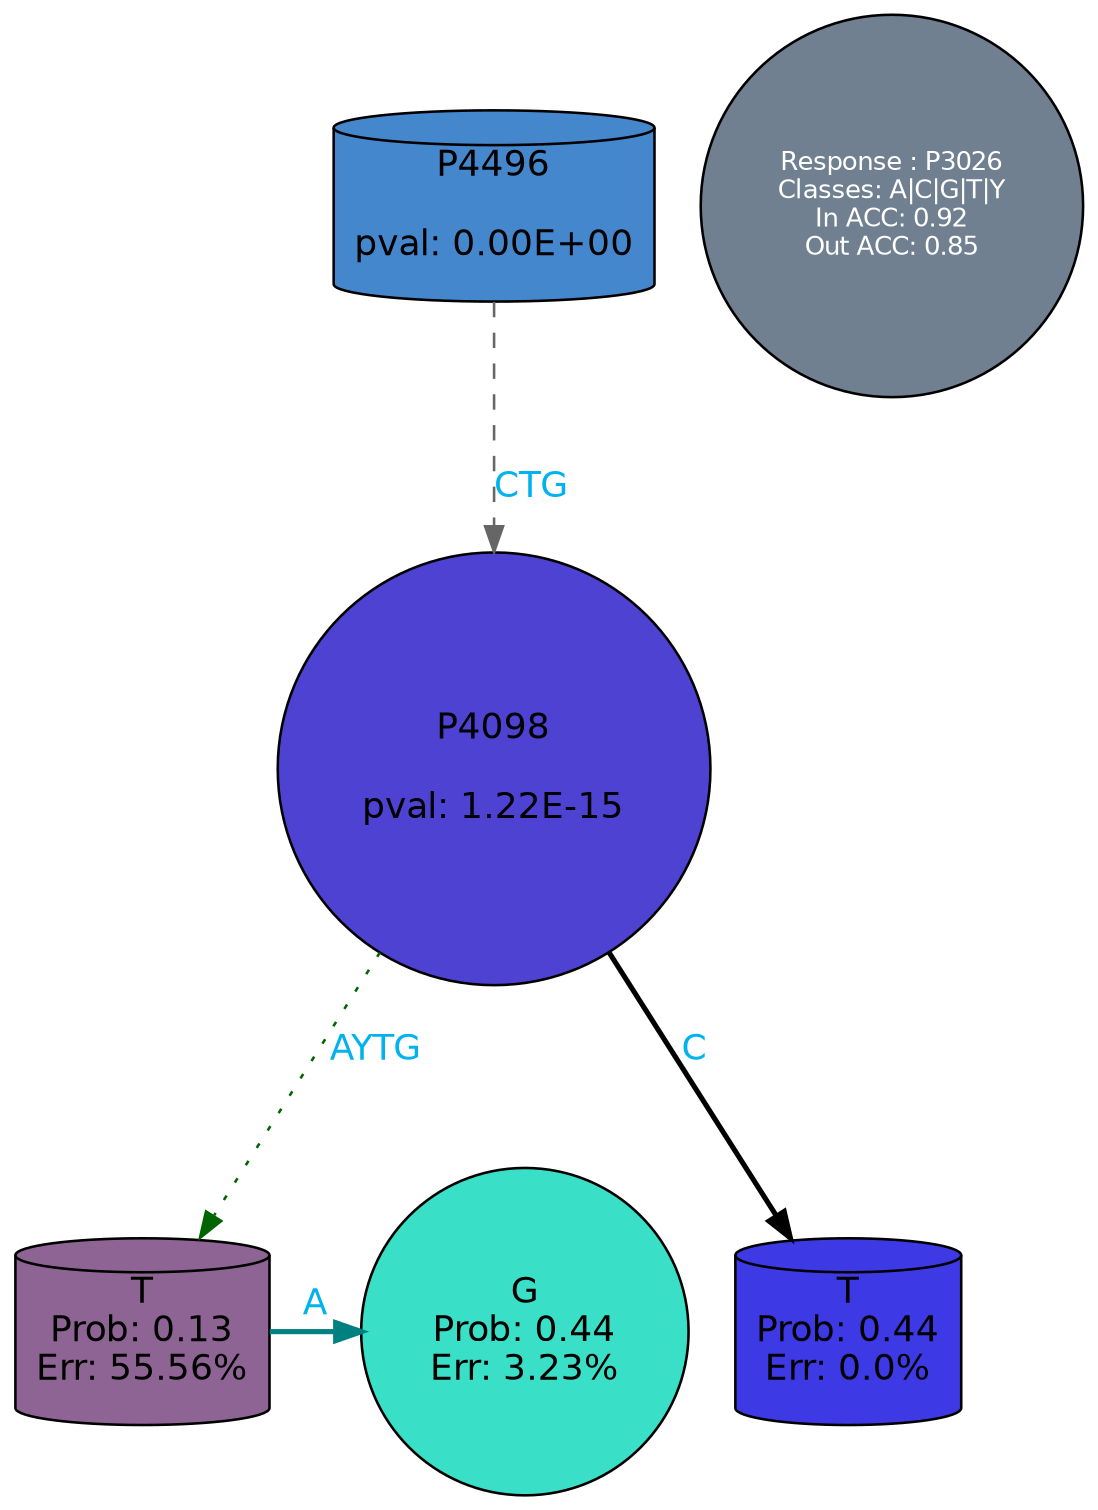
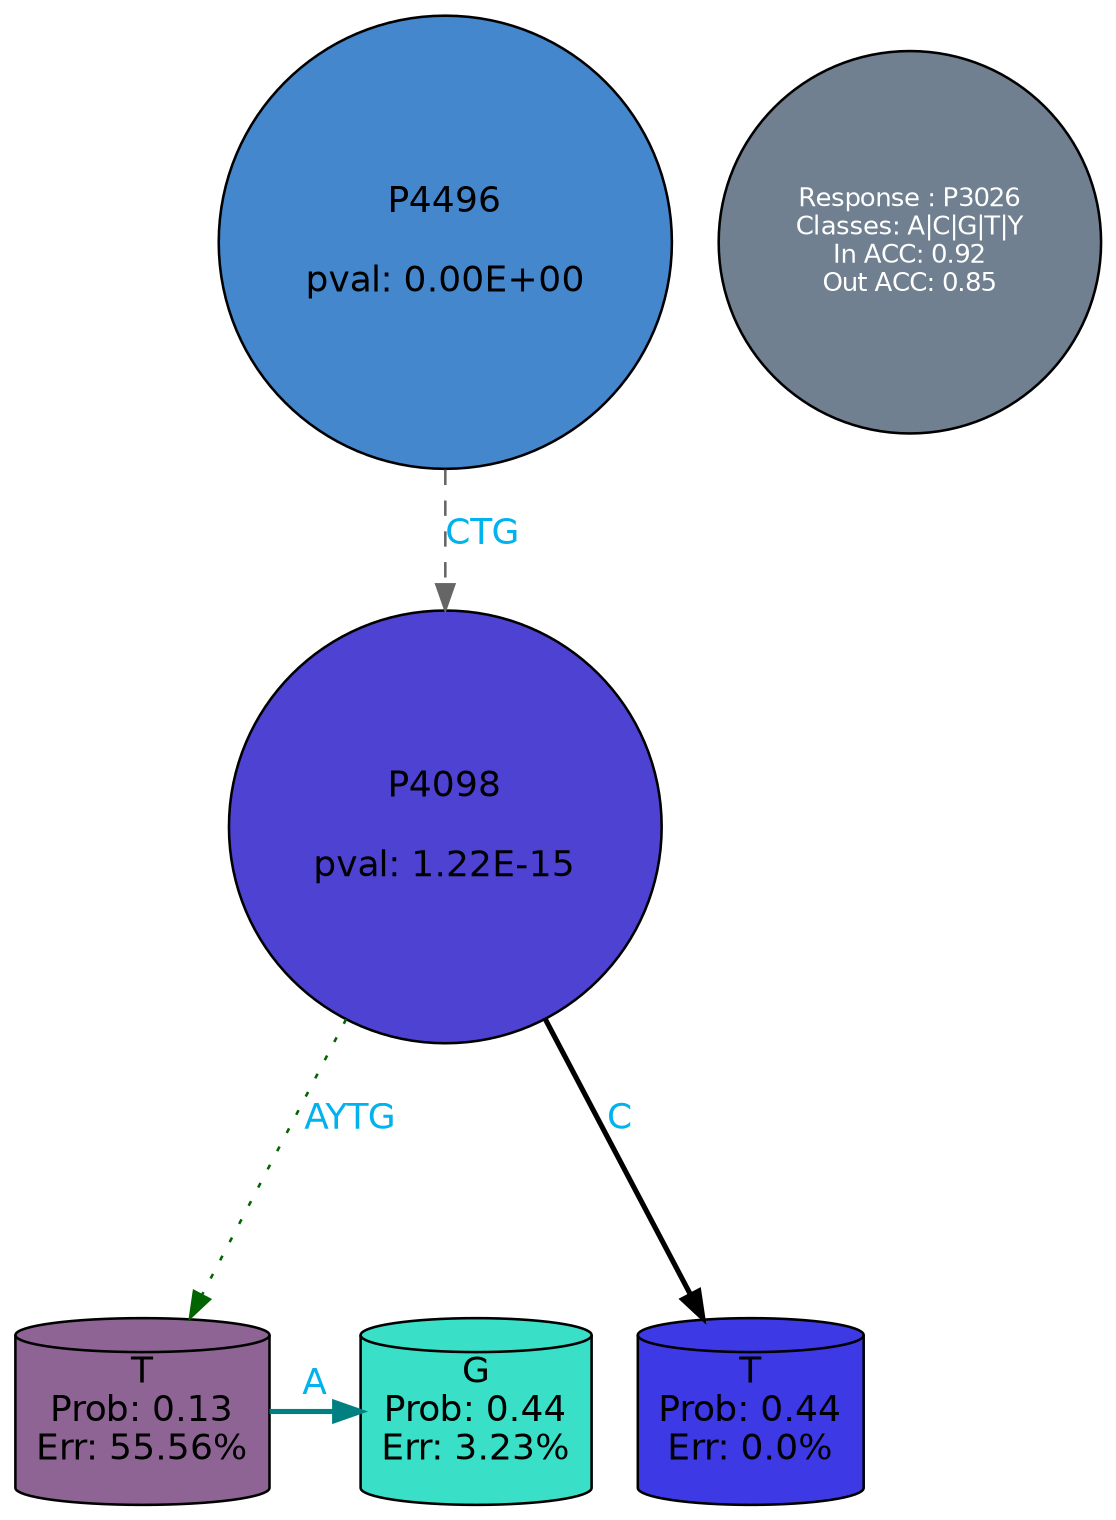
(494, 206) -> (445, 242)
(525, 1332) -> (476, 1412)
